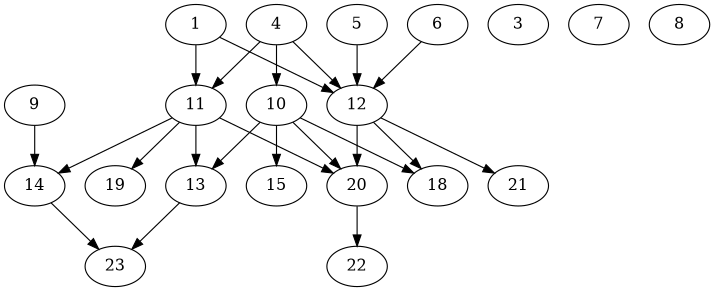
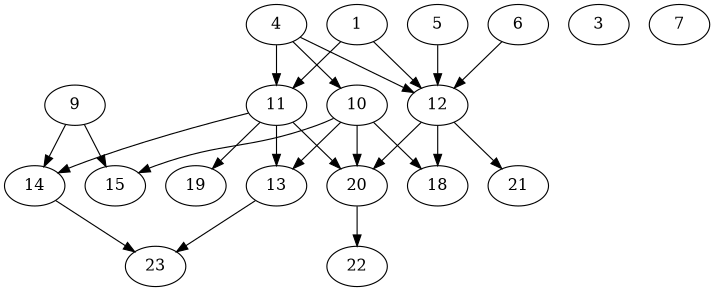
(680, 25) -> none
none -> (93, 141)
